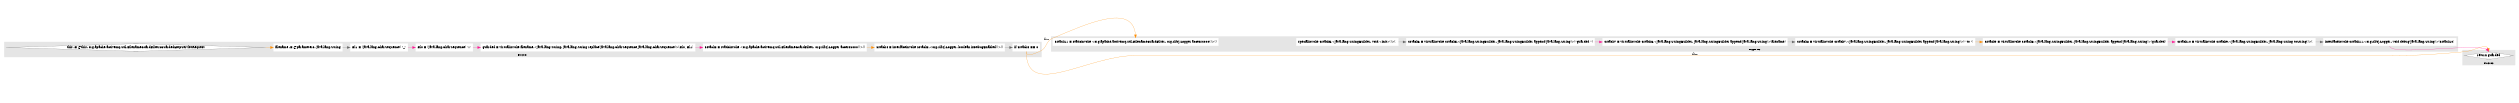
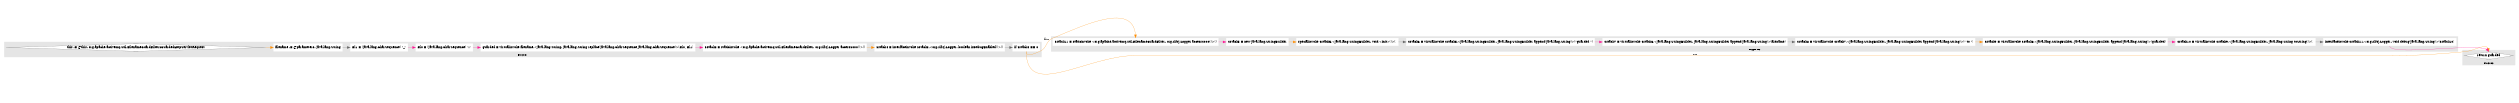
none -> (1257, 42)
(1695, 54) -> (1695, 54)
